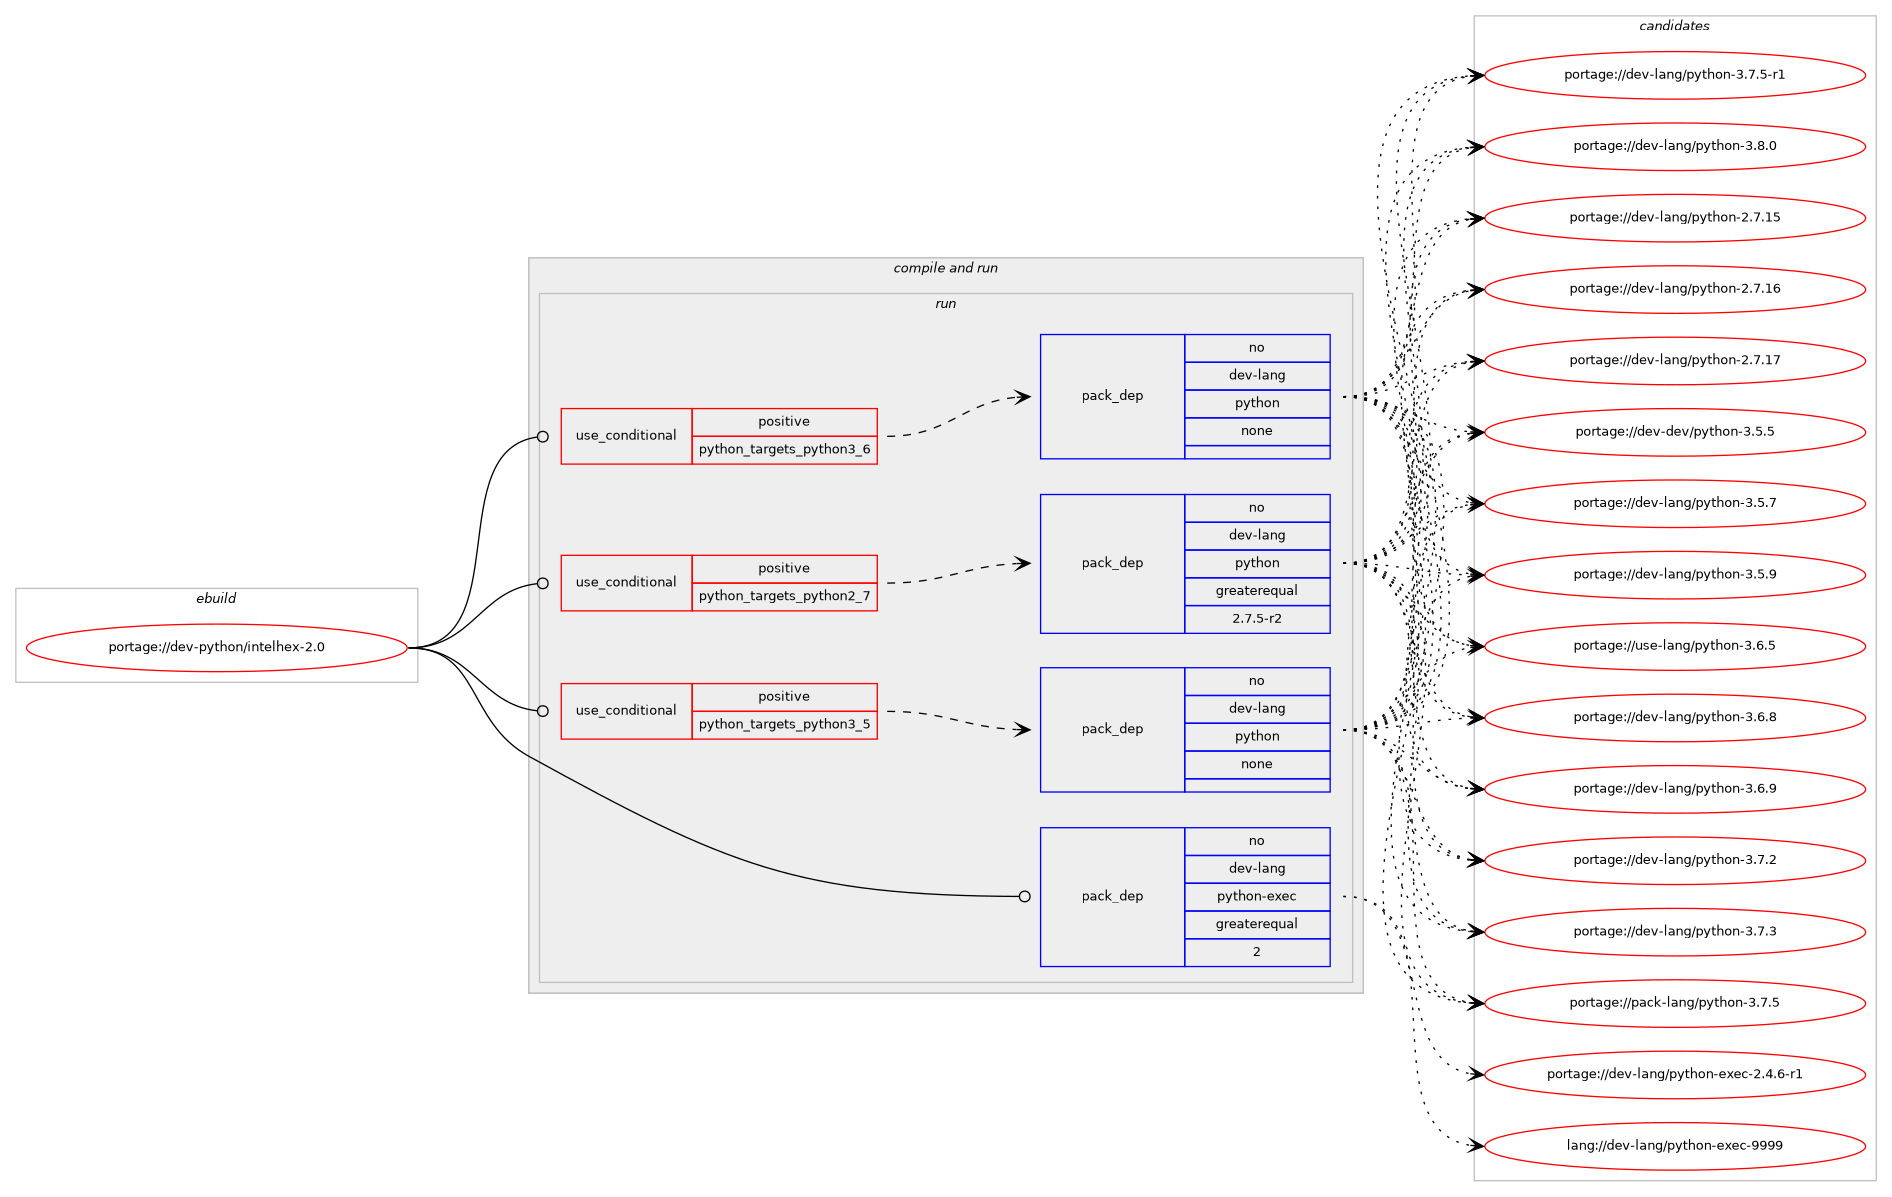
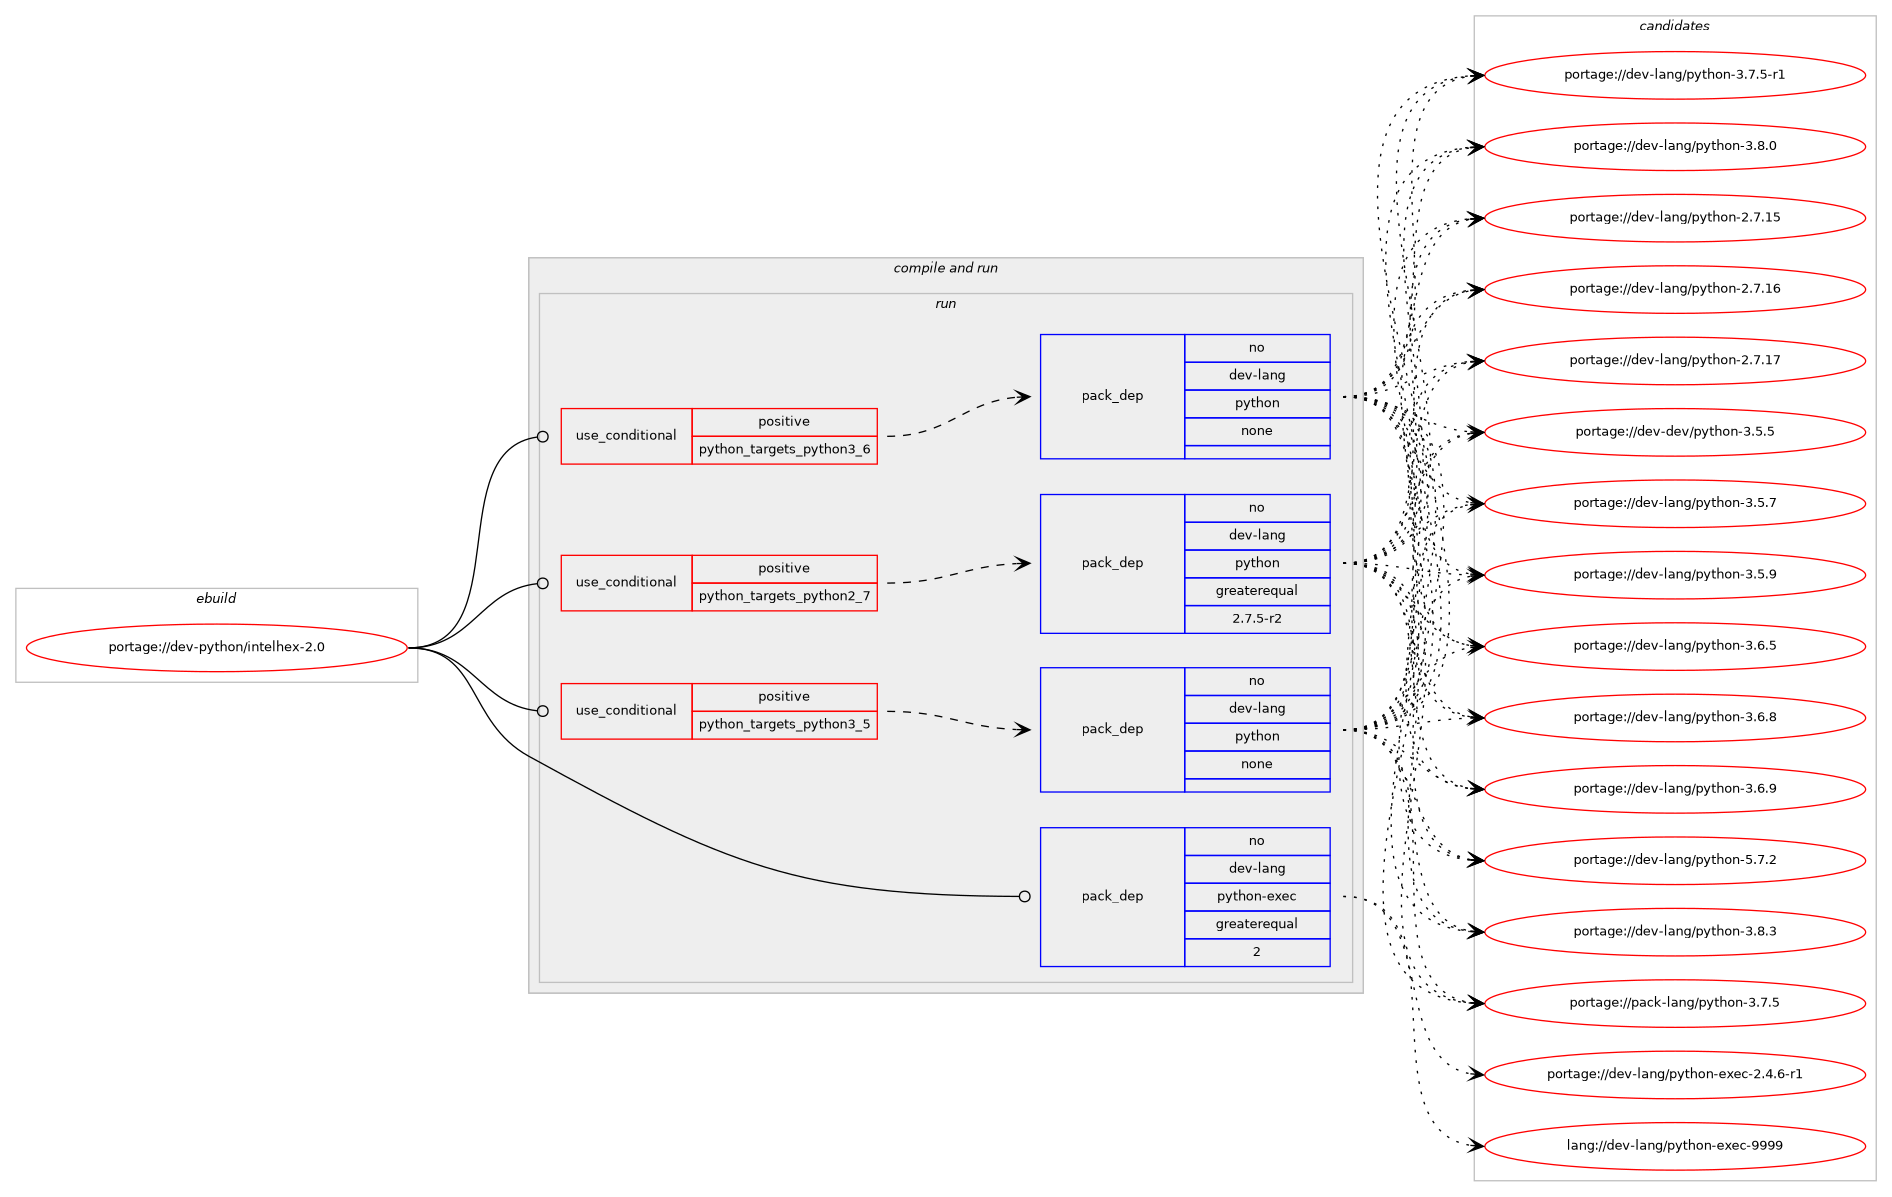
(1675, 647) -> (1675, 647)
(1675, 861) -> (1675, 861)
(1675, 932) -> (1675, 932)
